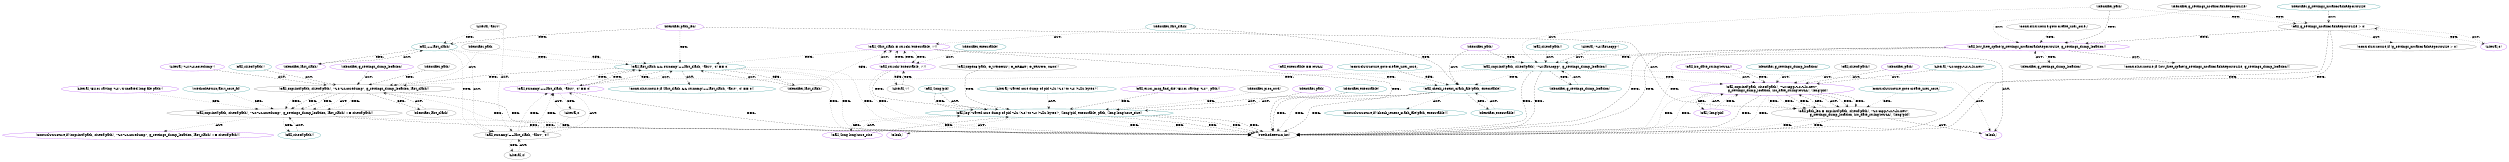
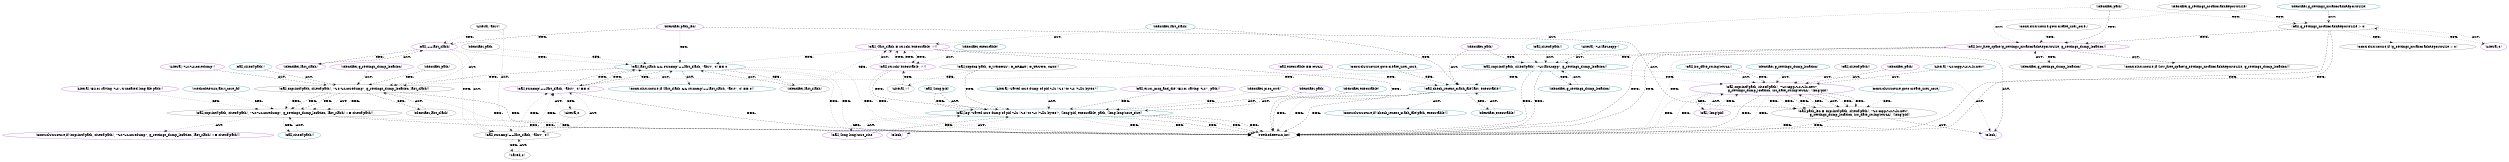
(2377, 37) -> (2377, 37)
(434, 47) -> (434, 47)
(1709, 67) -> (1709, 67)
(894, 77) -> (943, 76)
(1463, 89) -> (1463, 89)
(517, 155) -> (517, 155)
